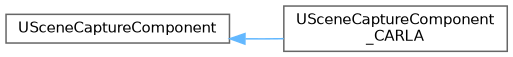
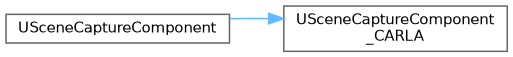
(265, 39) -> (249, 19)
